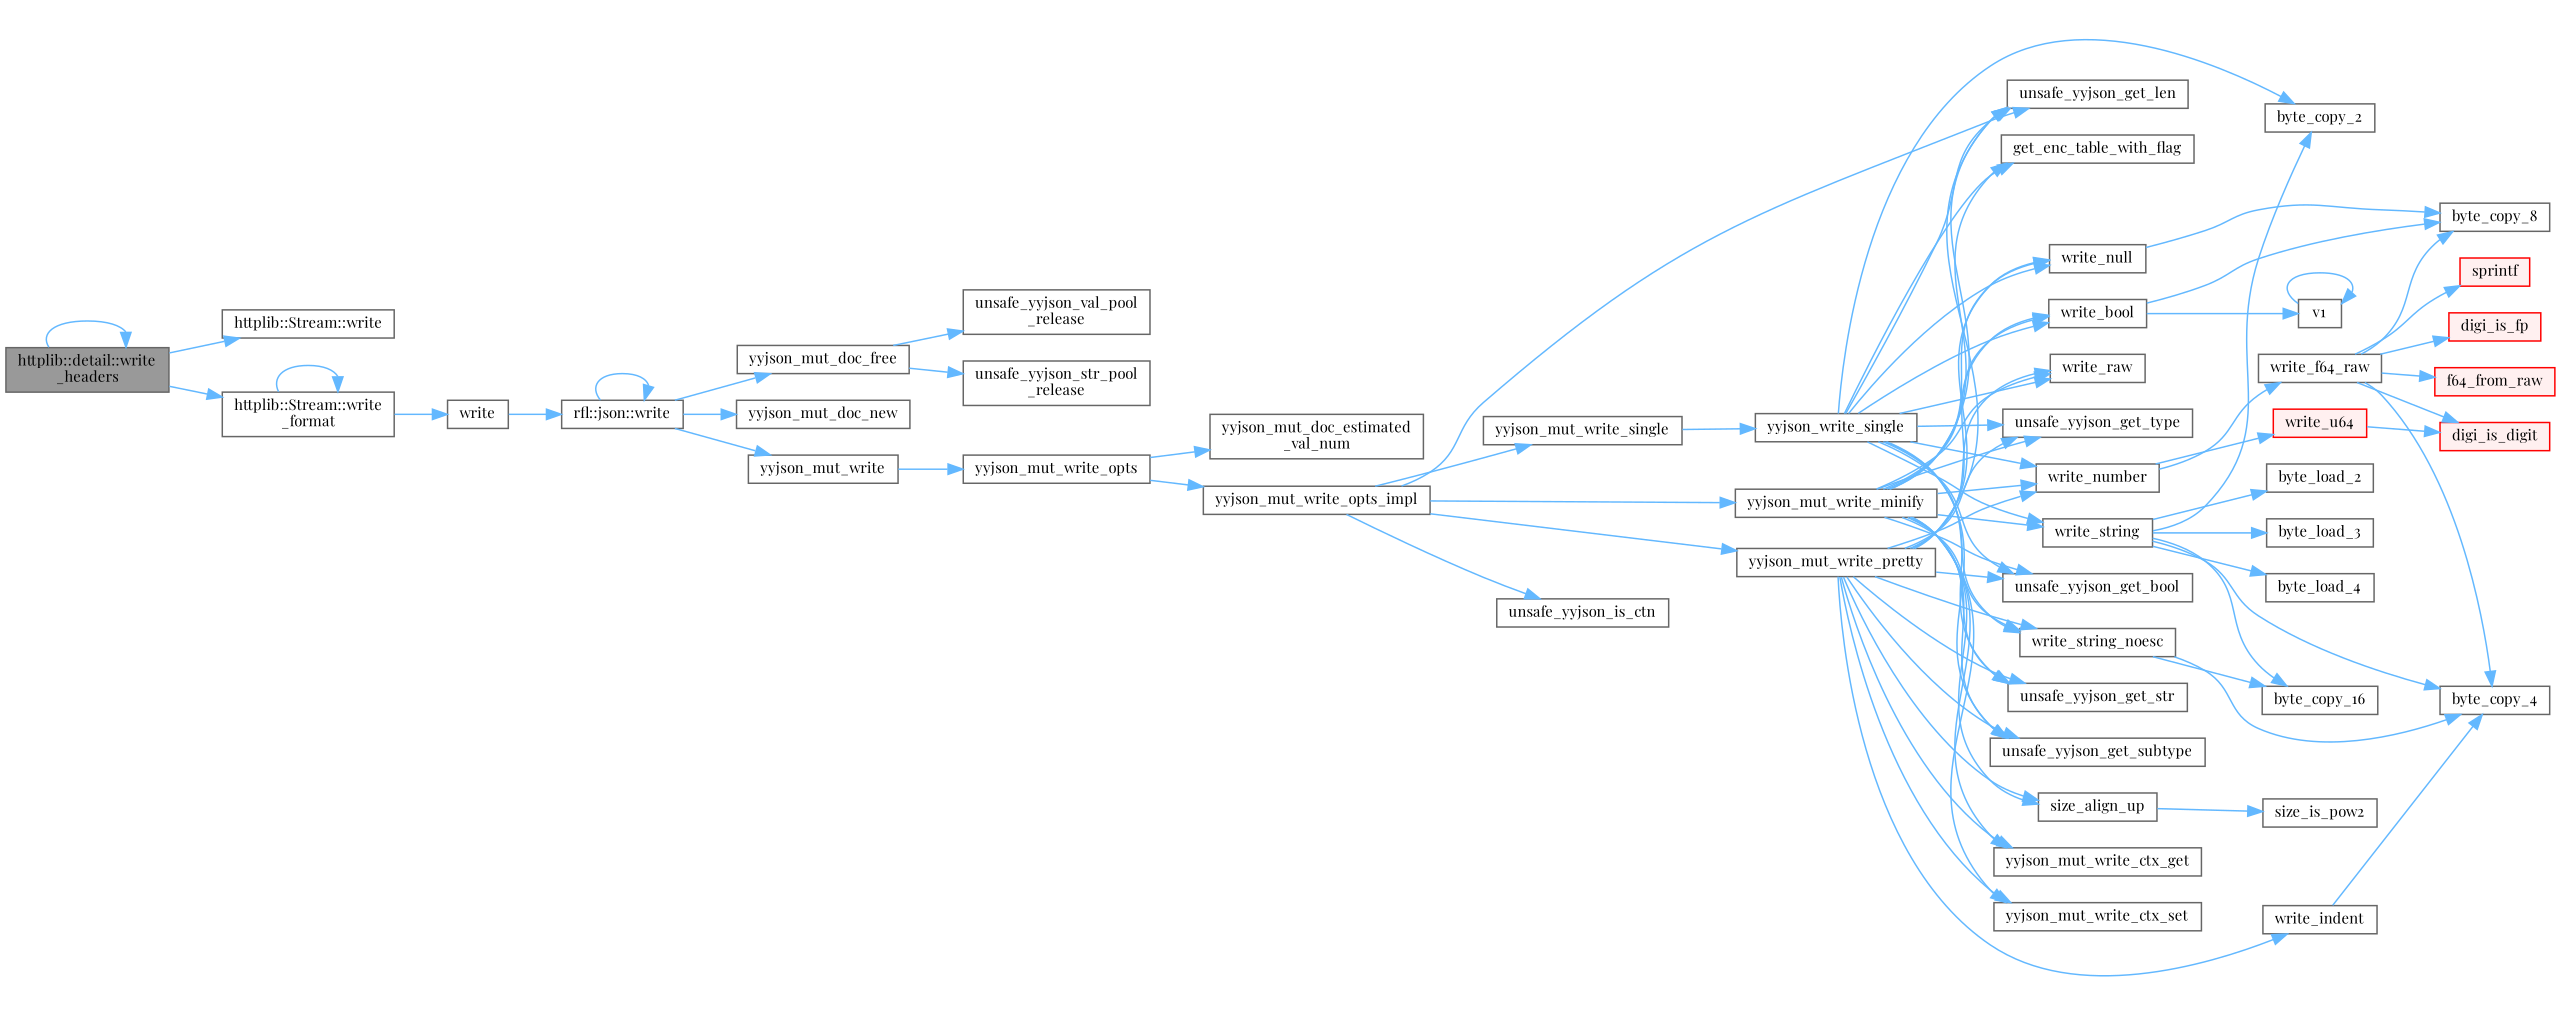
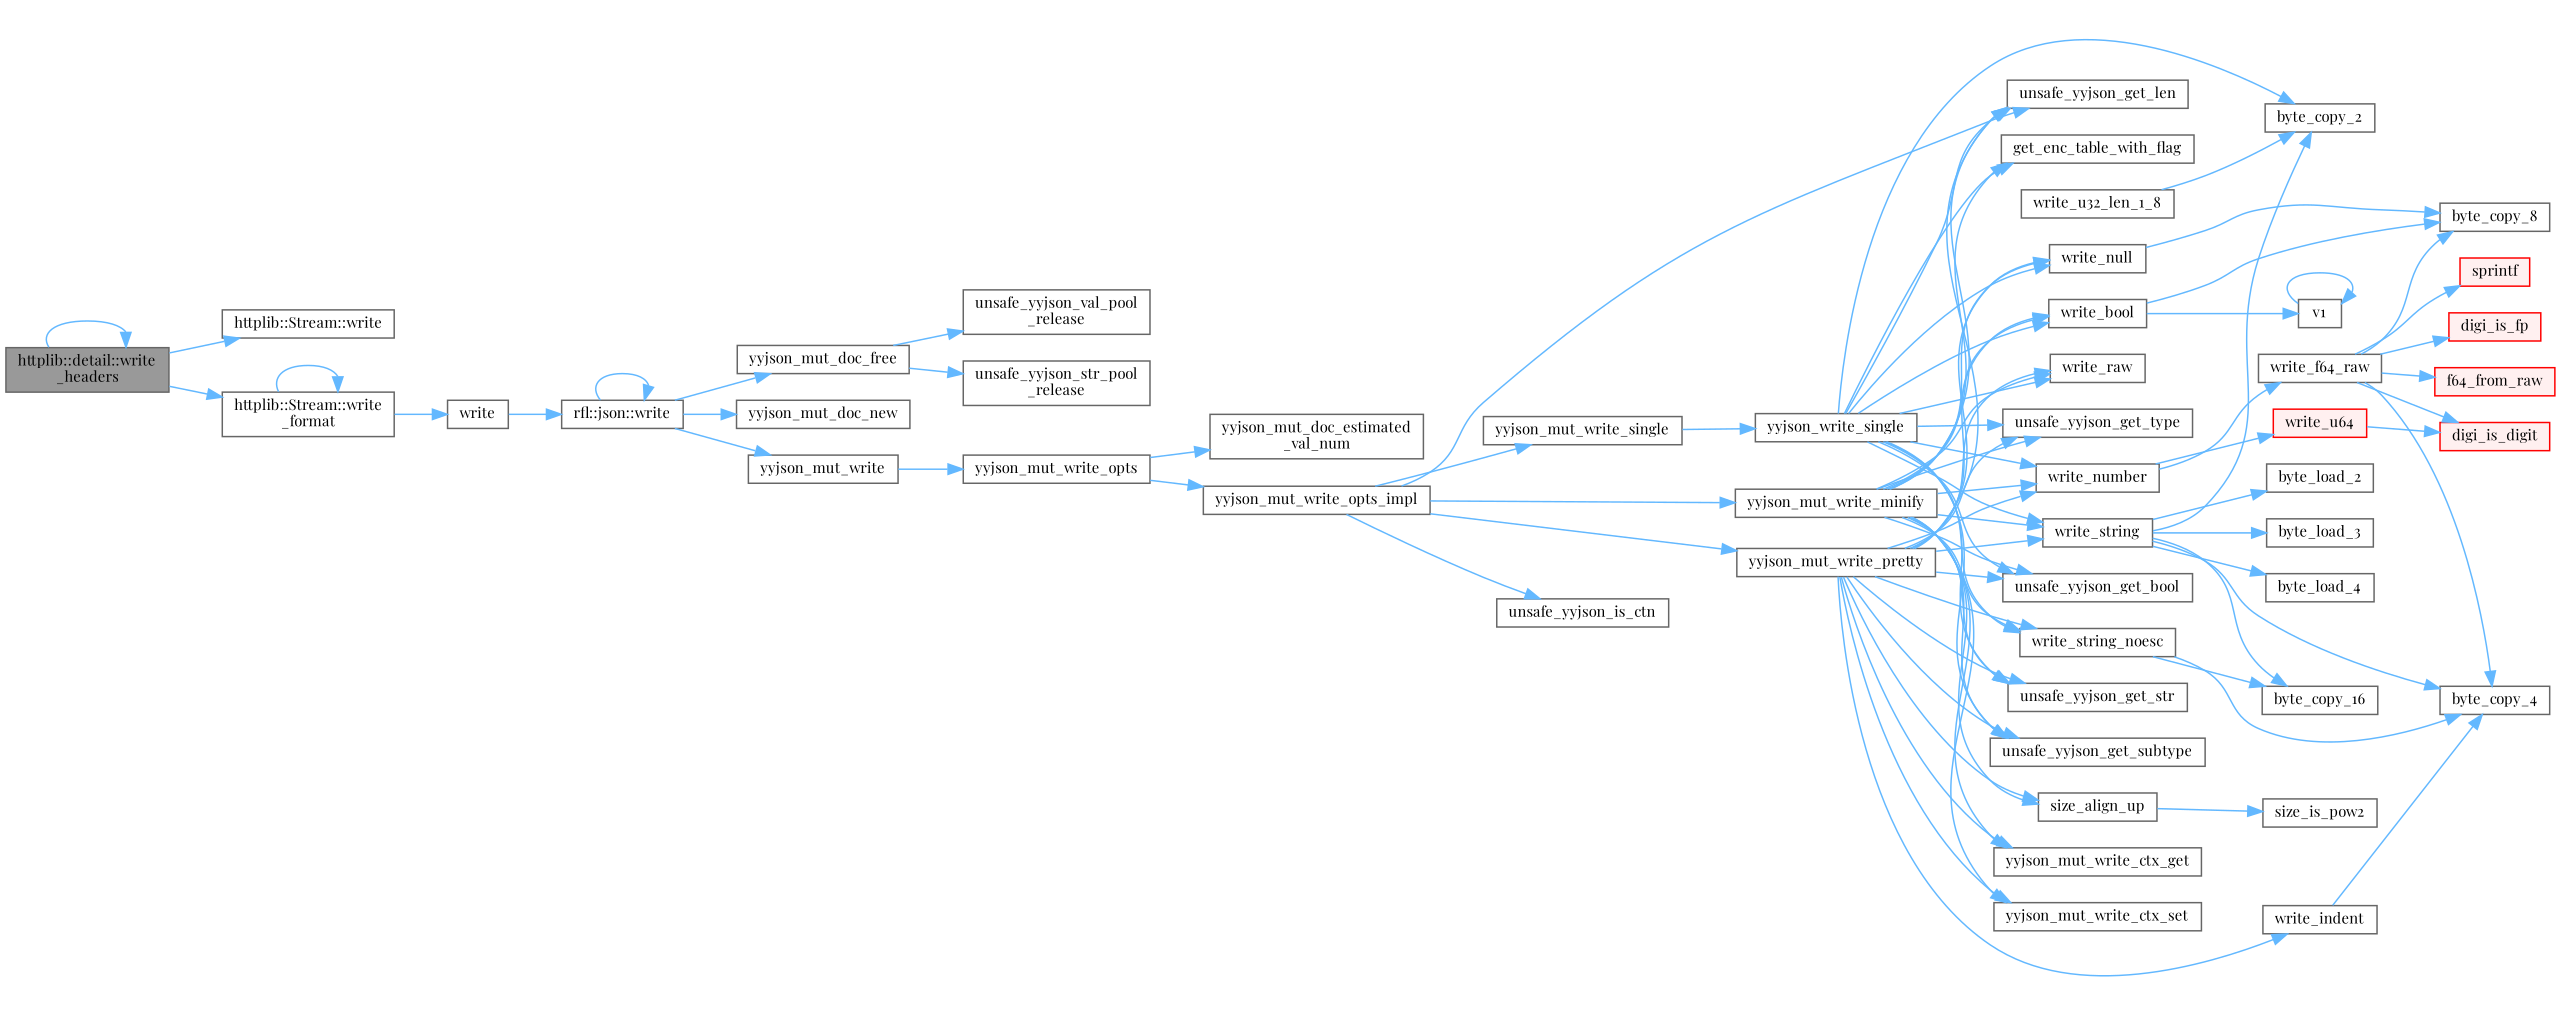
none -> (2098, 204)
none -> (1987, 545)
